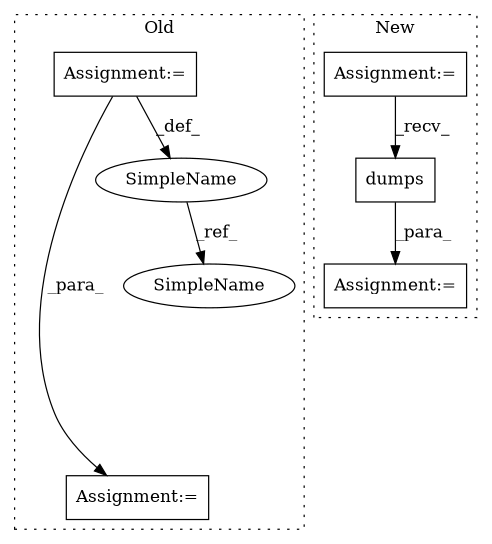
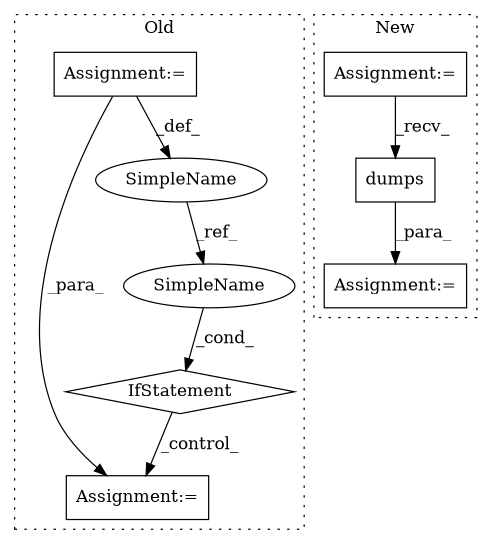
none -> (180, 392)
